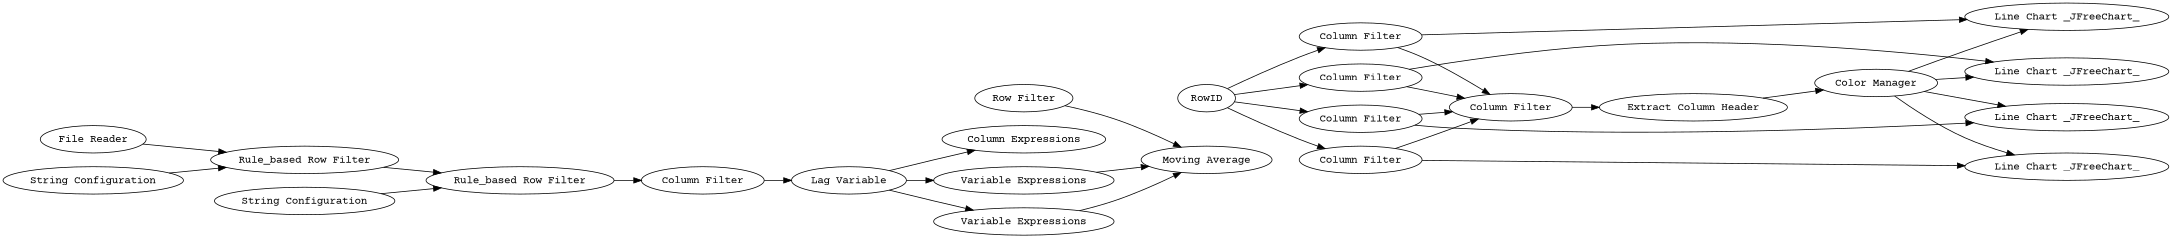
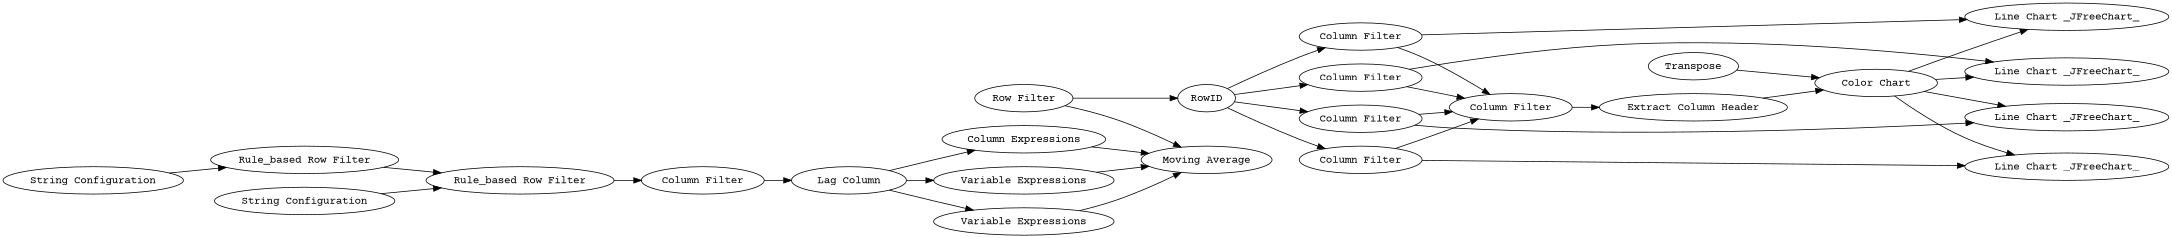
none -> (1693, 66)
(1876, 83) -> (1876, 83)
none -> (1121, 98)
(93, 139) -> none
none -> (1116, 150)
(849, 180) -> (849, 180)
